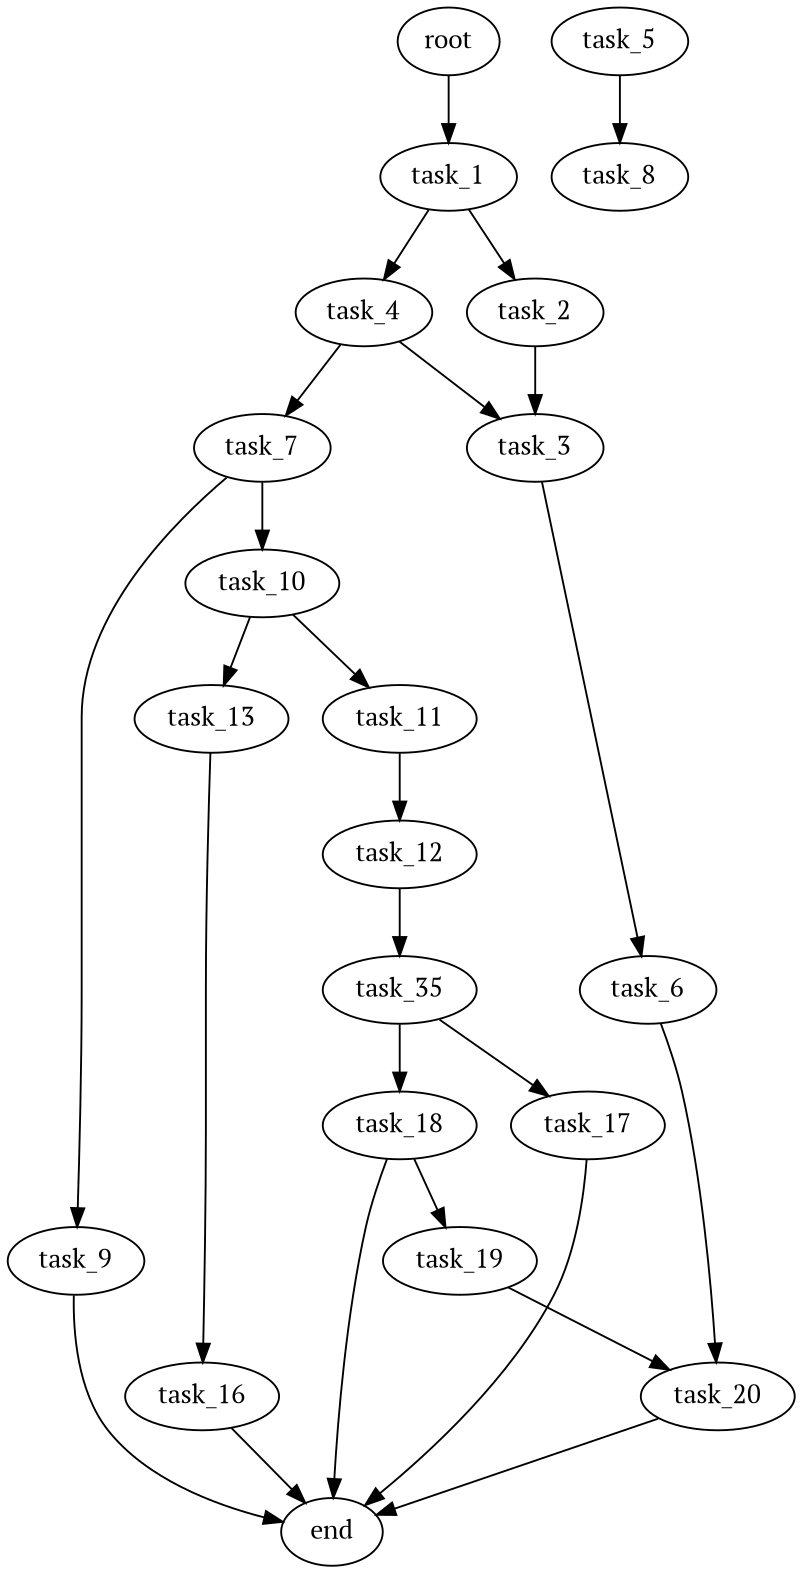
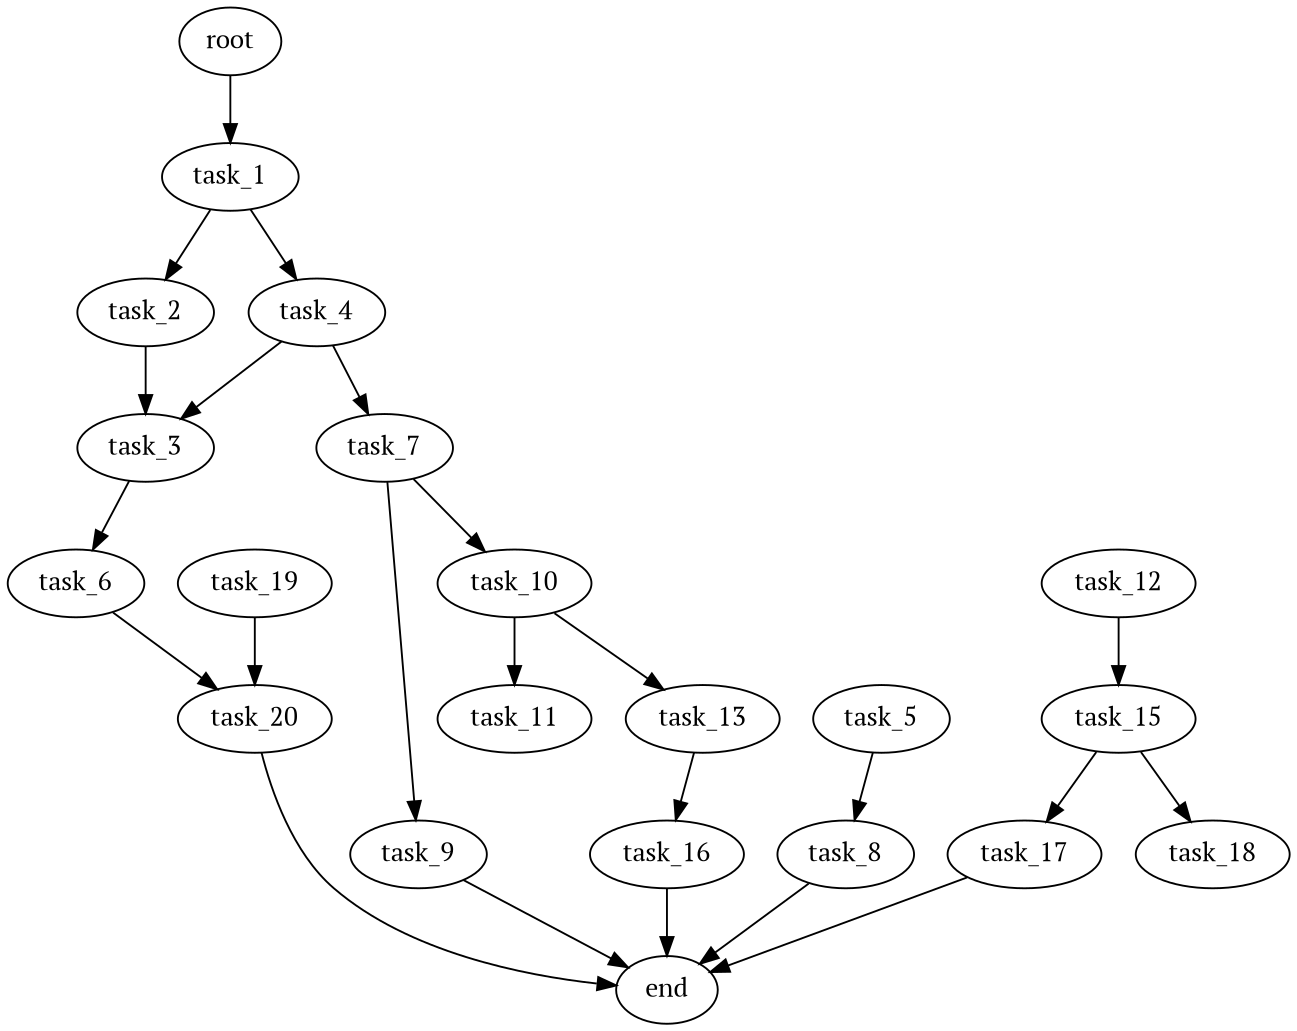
(400, 777) -> none
(400, 990) -> (1119, 719)
(426, 1185) -> none
(350, 1317) -> (762, 918)
